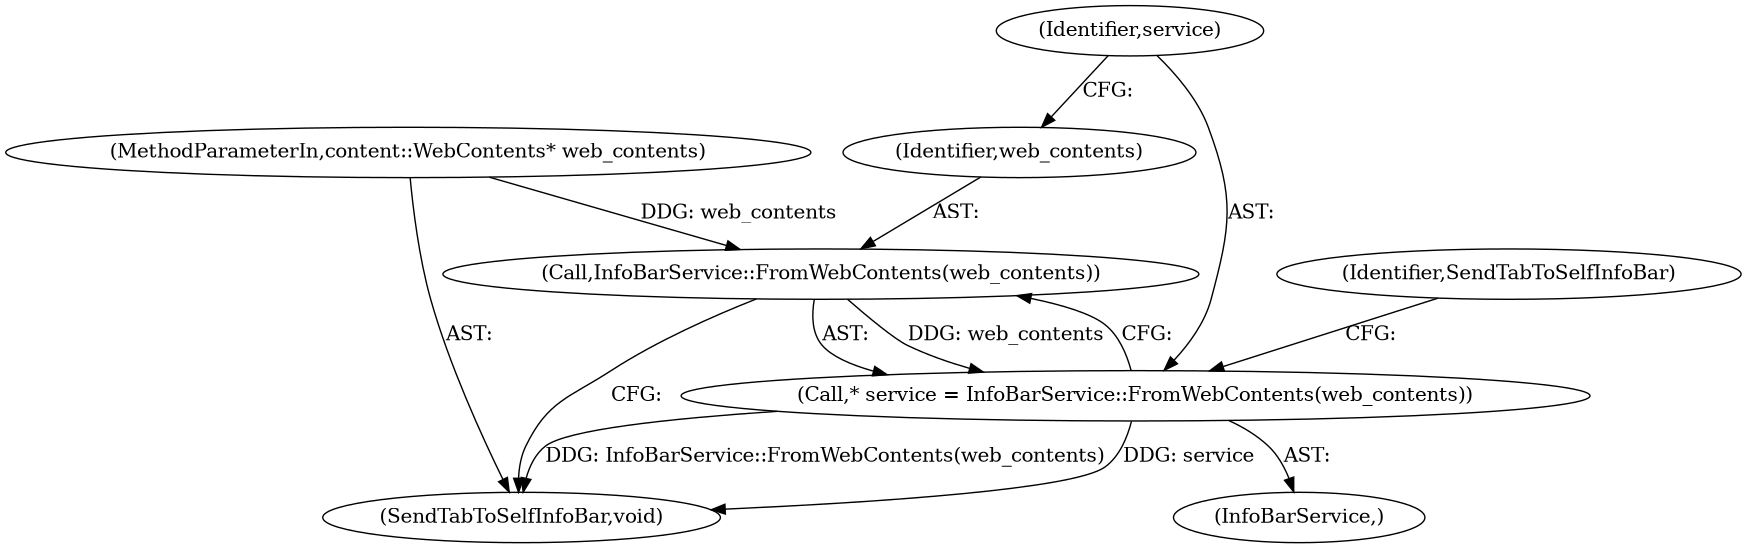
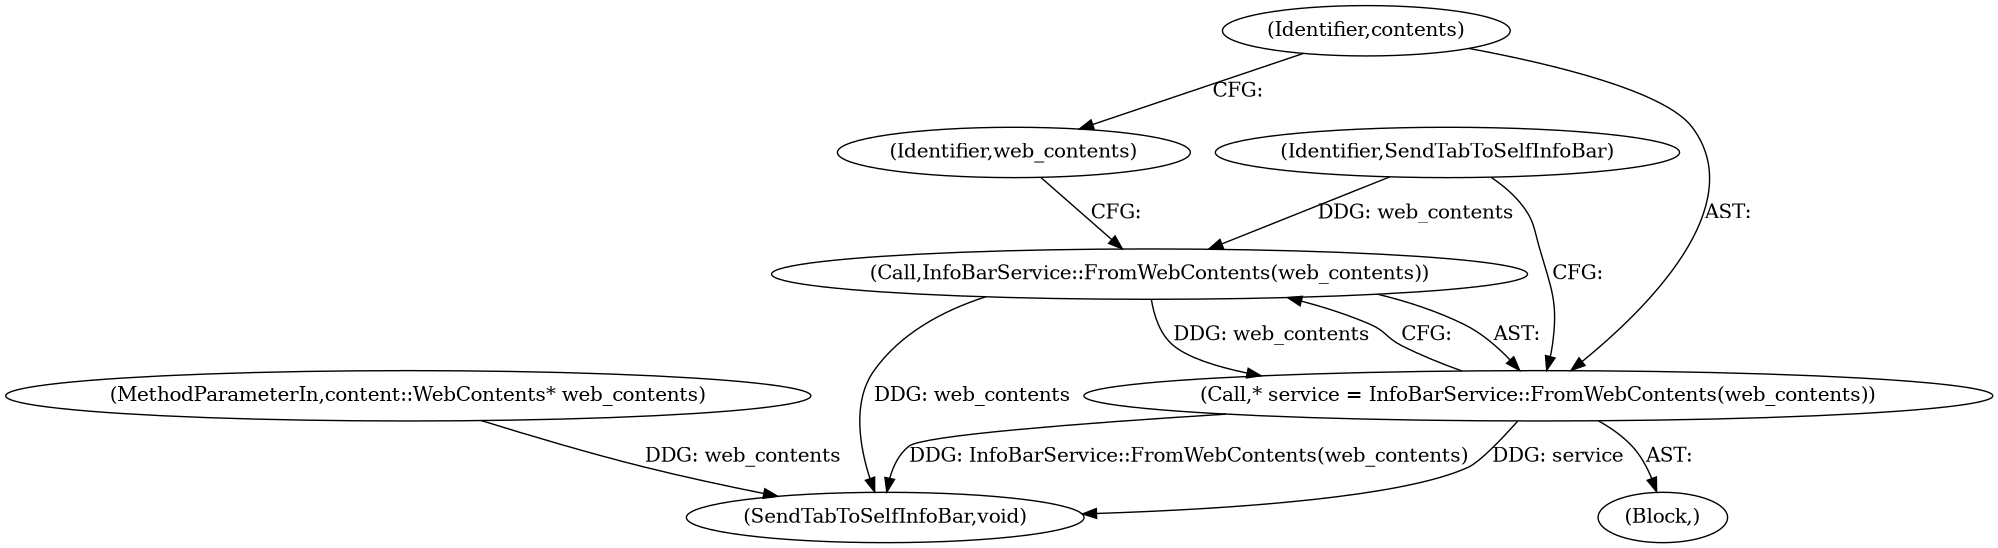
(1130, 31) -> (1366, 31)
(608, 211) -> (1306, 210)
(959, 213) -> (1119, 213)
(473, 335) -> (743, 457)
(640, 396) -> (973, 396)
(1299, 517) -> (1663, 517)
